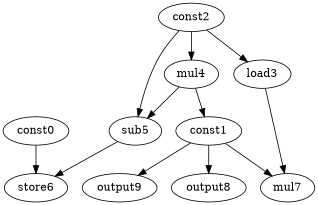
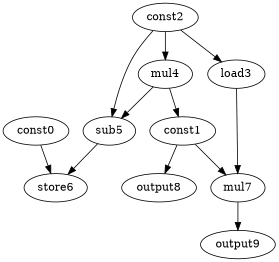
(168, 157) -> (238, 212)
